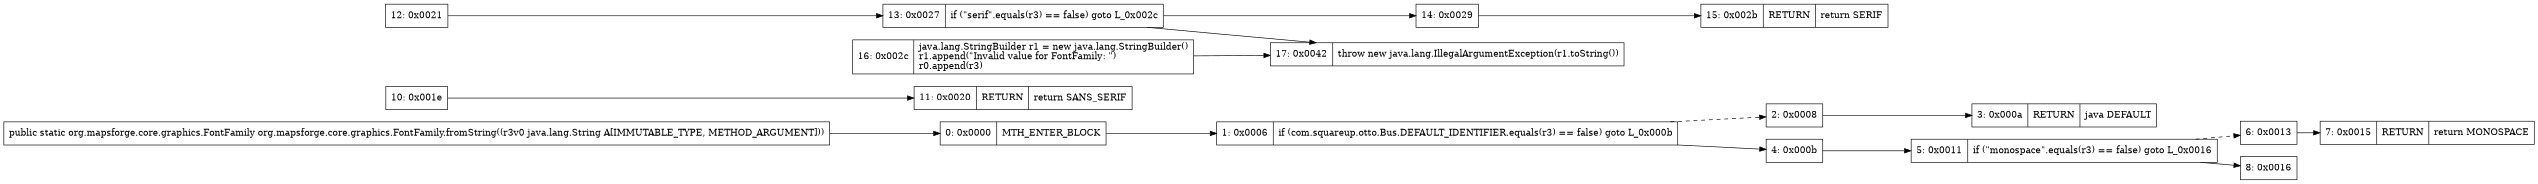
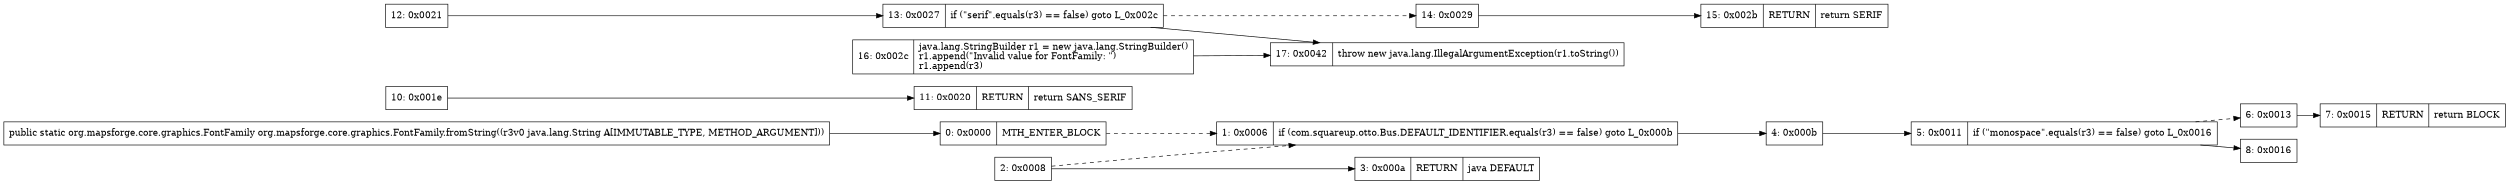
(1286, 16) -> (1286, 16)
(951, 66) -> (951, 66)
(1715, 120) -> (1170, 155)
(2482, 132) -> (2467, 115)
(1158, 133) -> (1158, 133)
